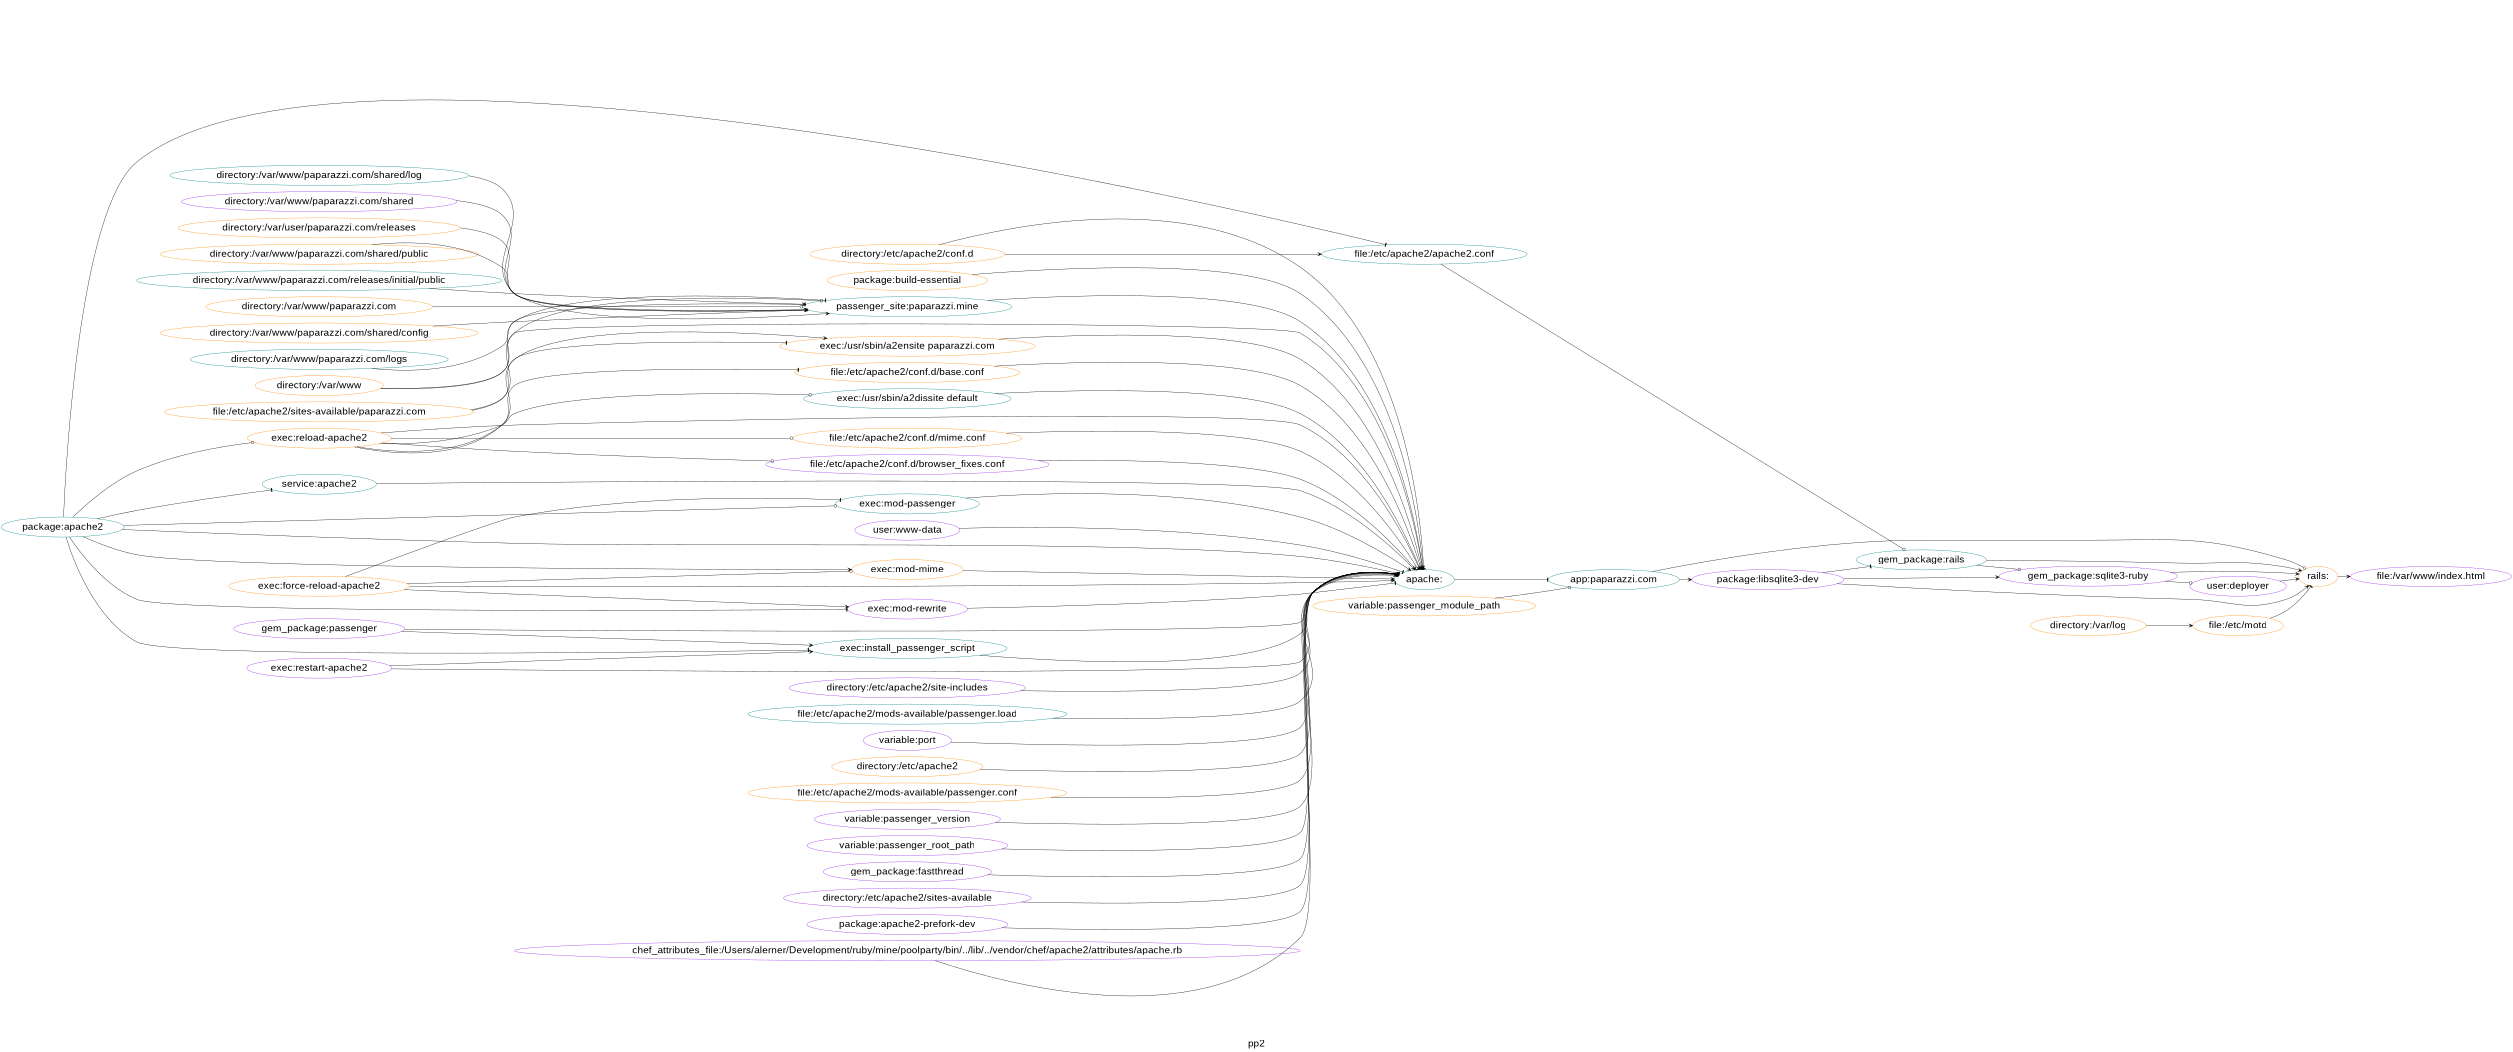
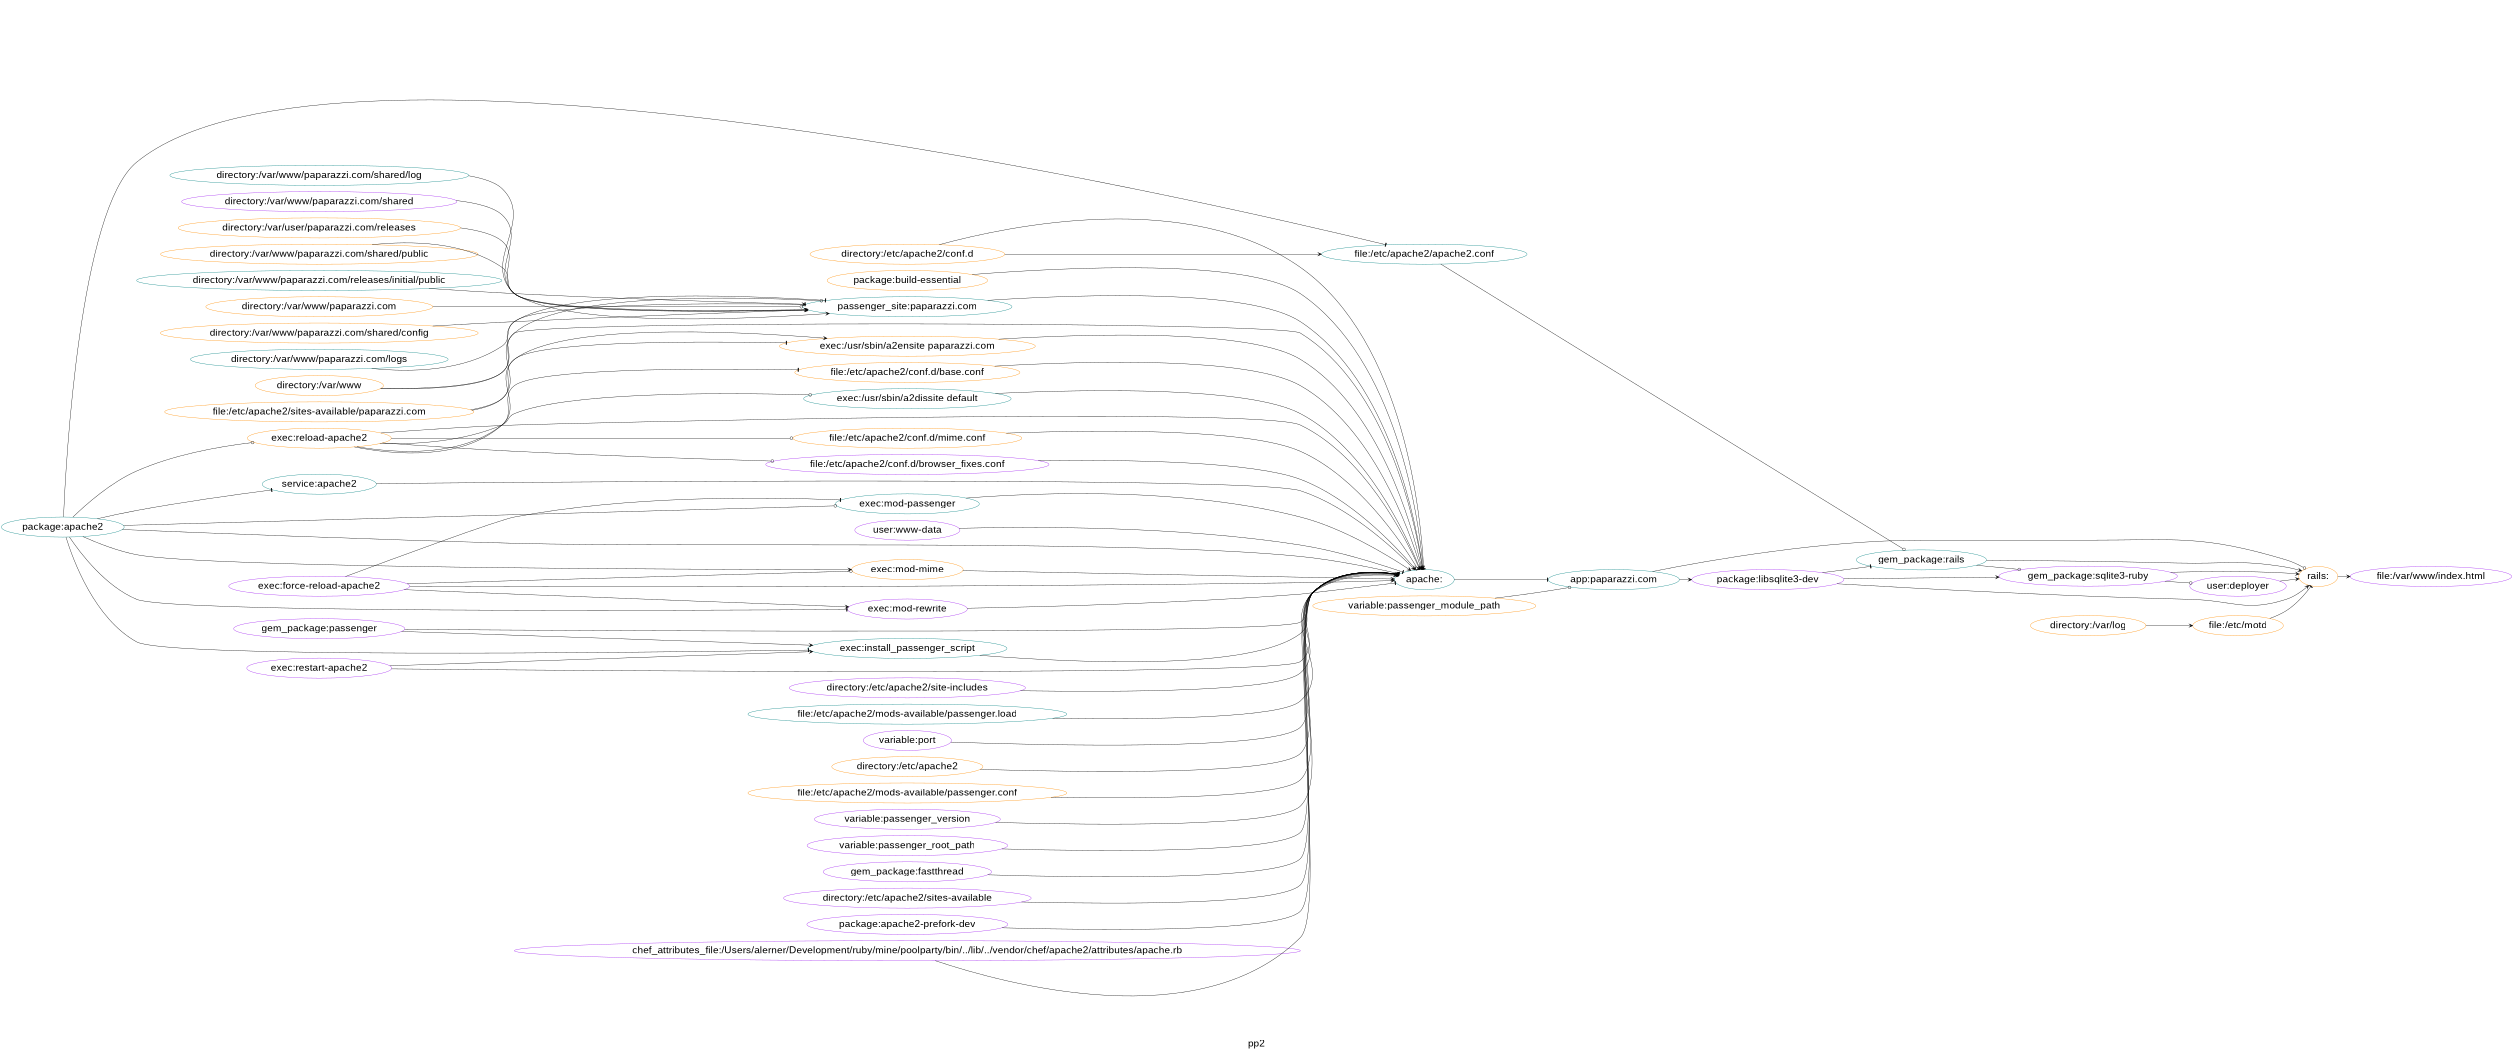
(907, 307) -> (907, 307)
(319, 586) -> (319, 586)
